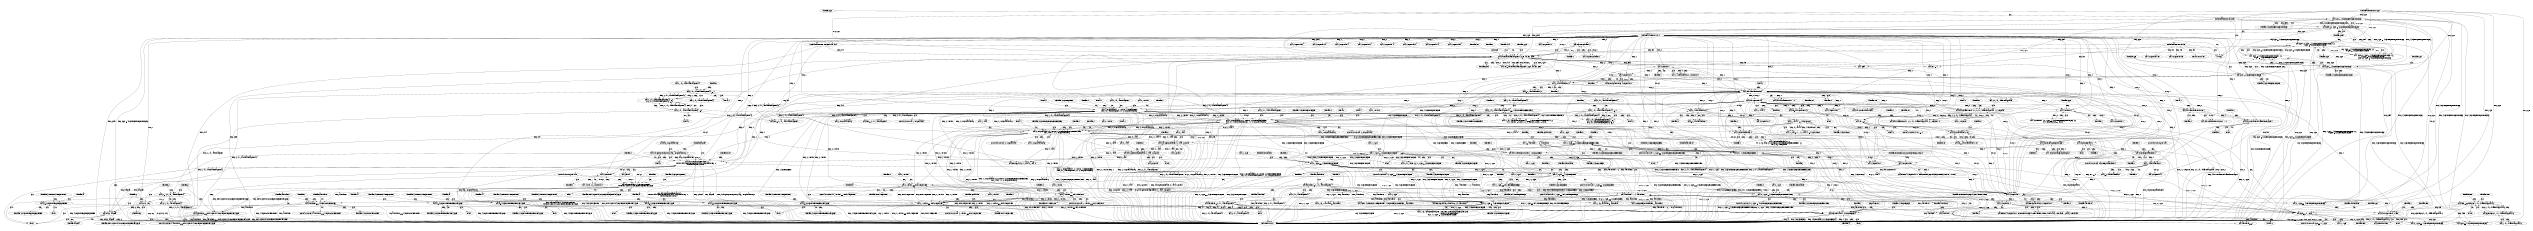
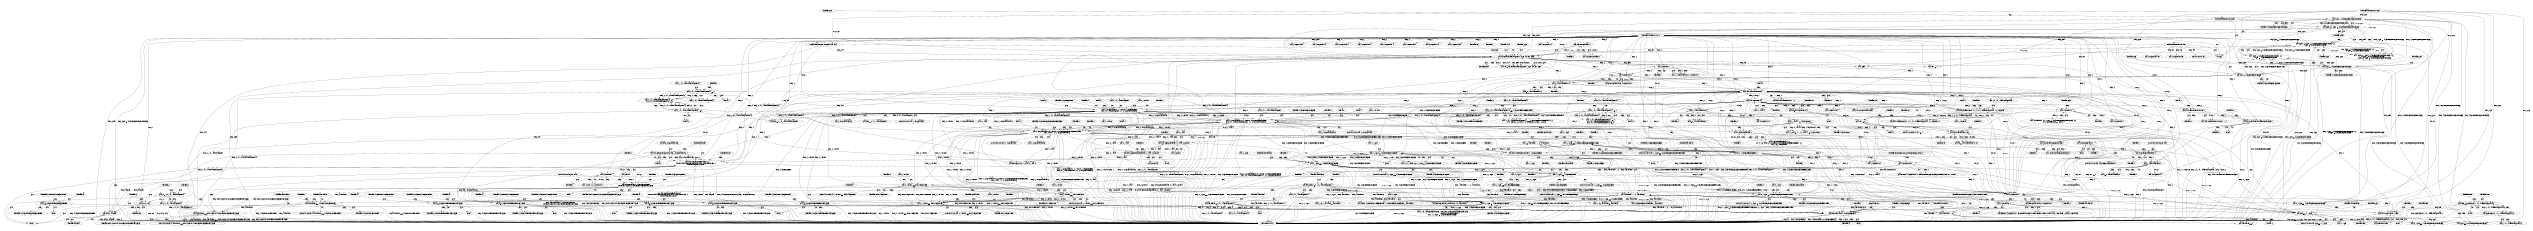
(1930, 150) -> (1808, 222)
